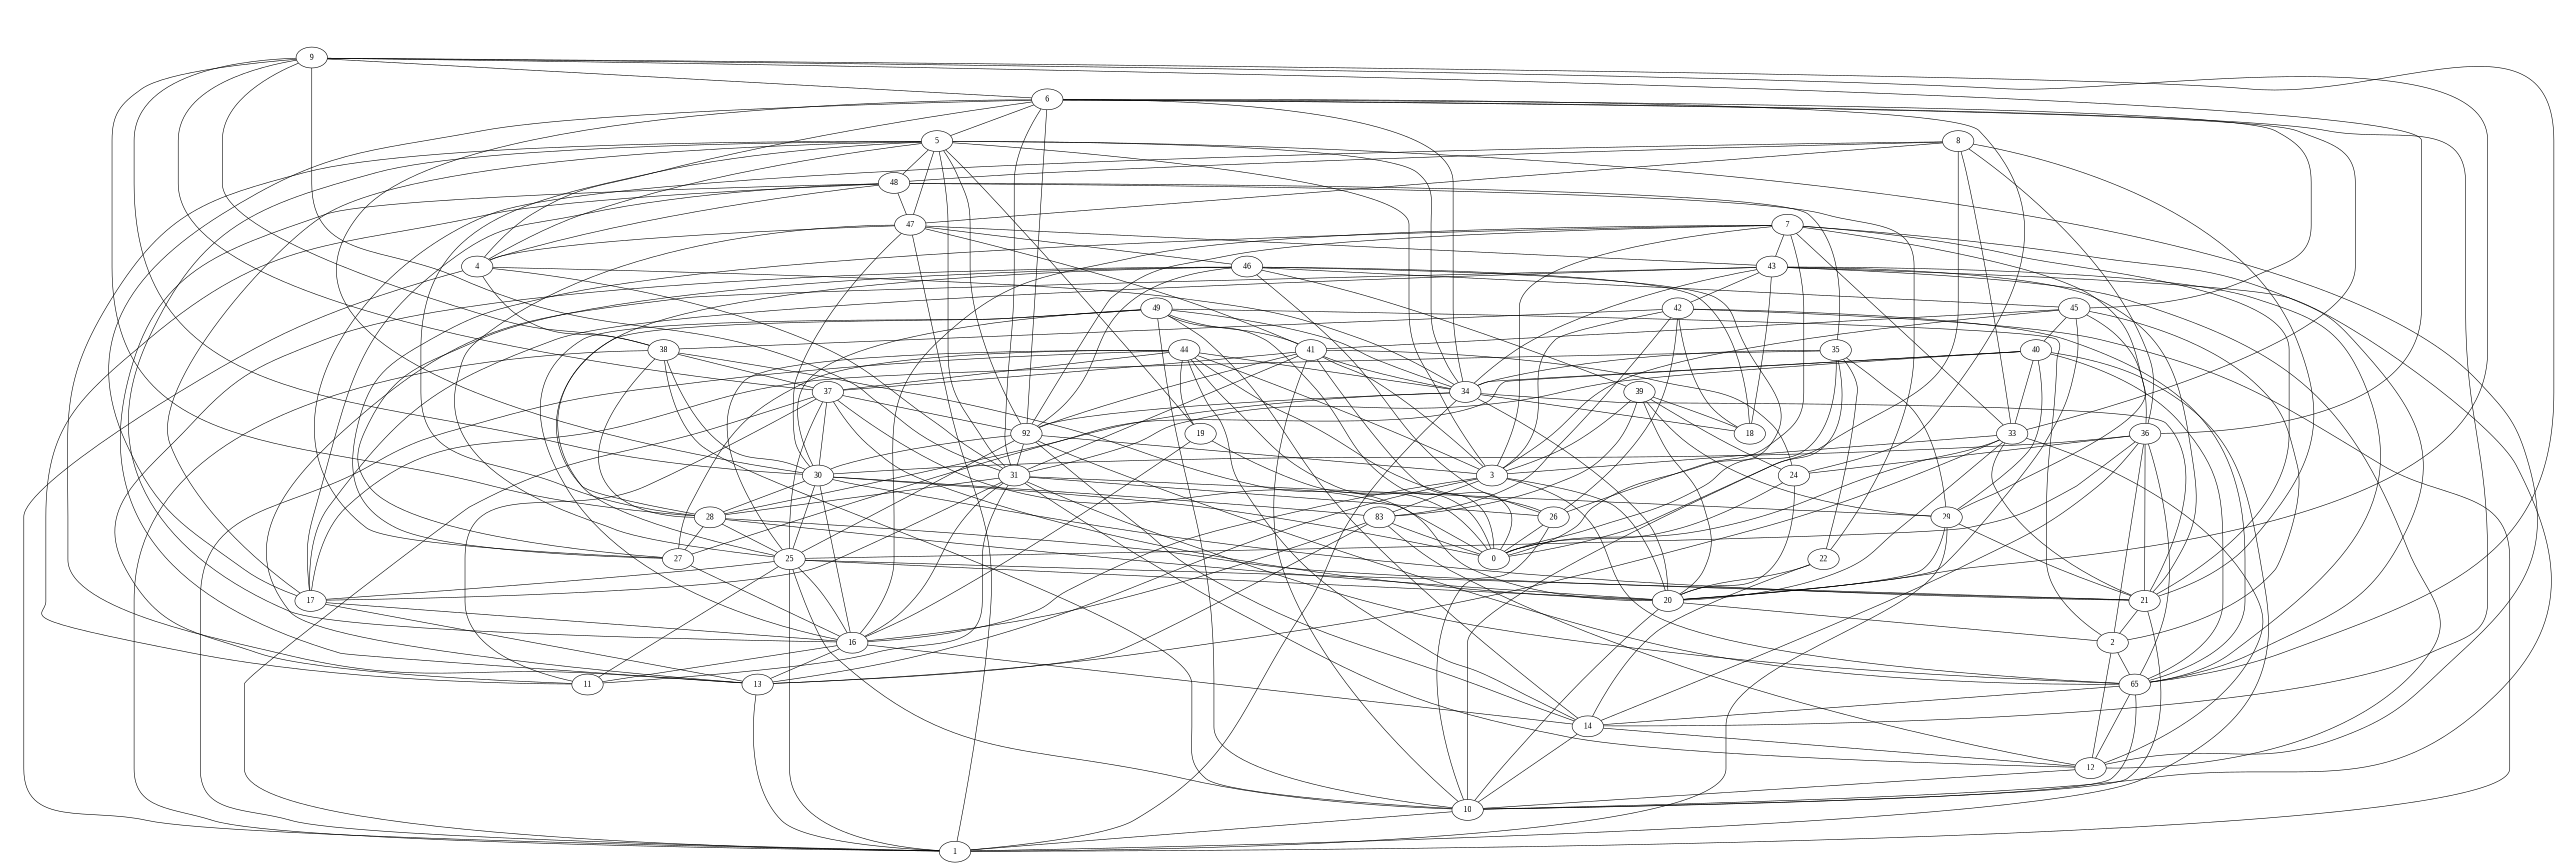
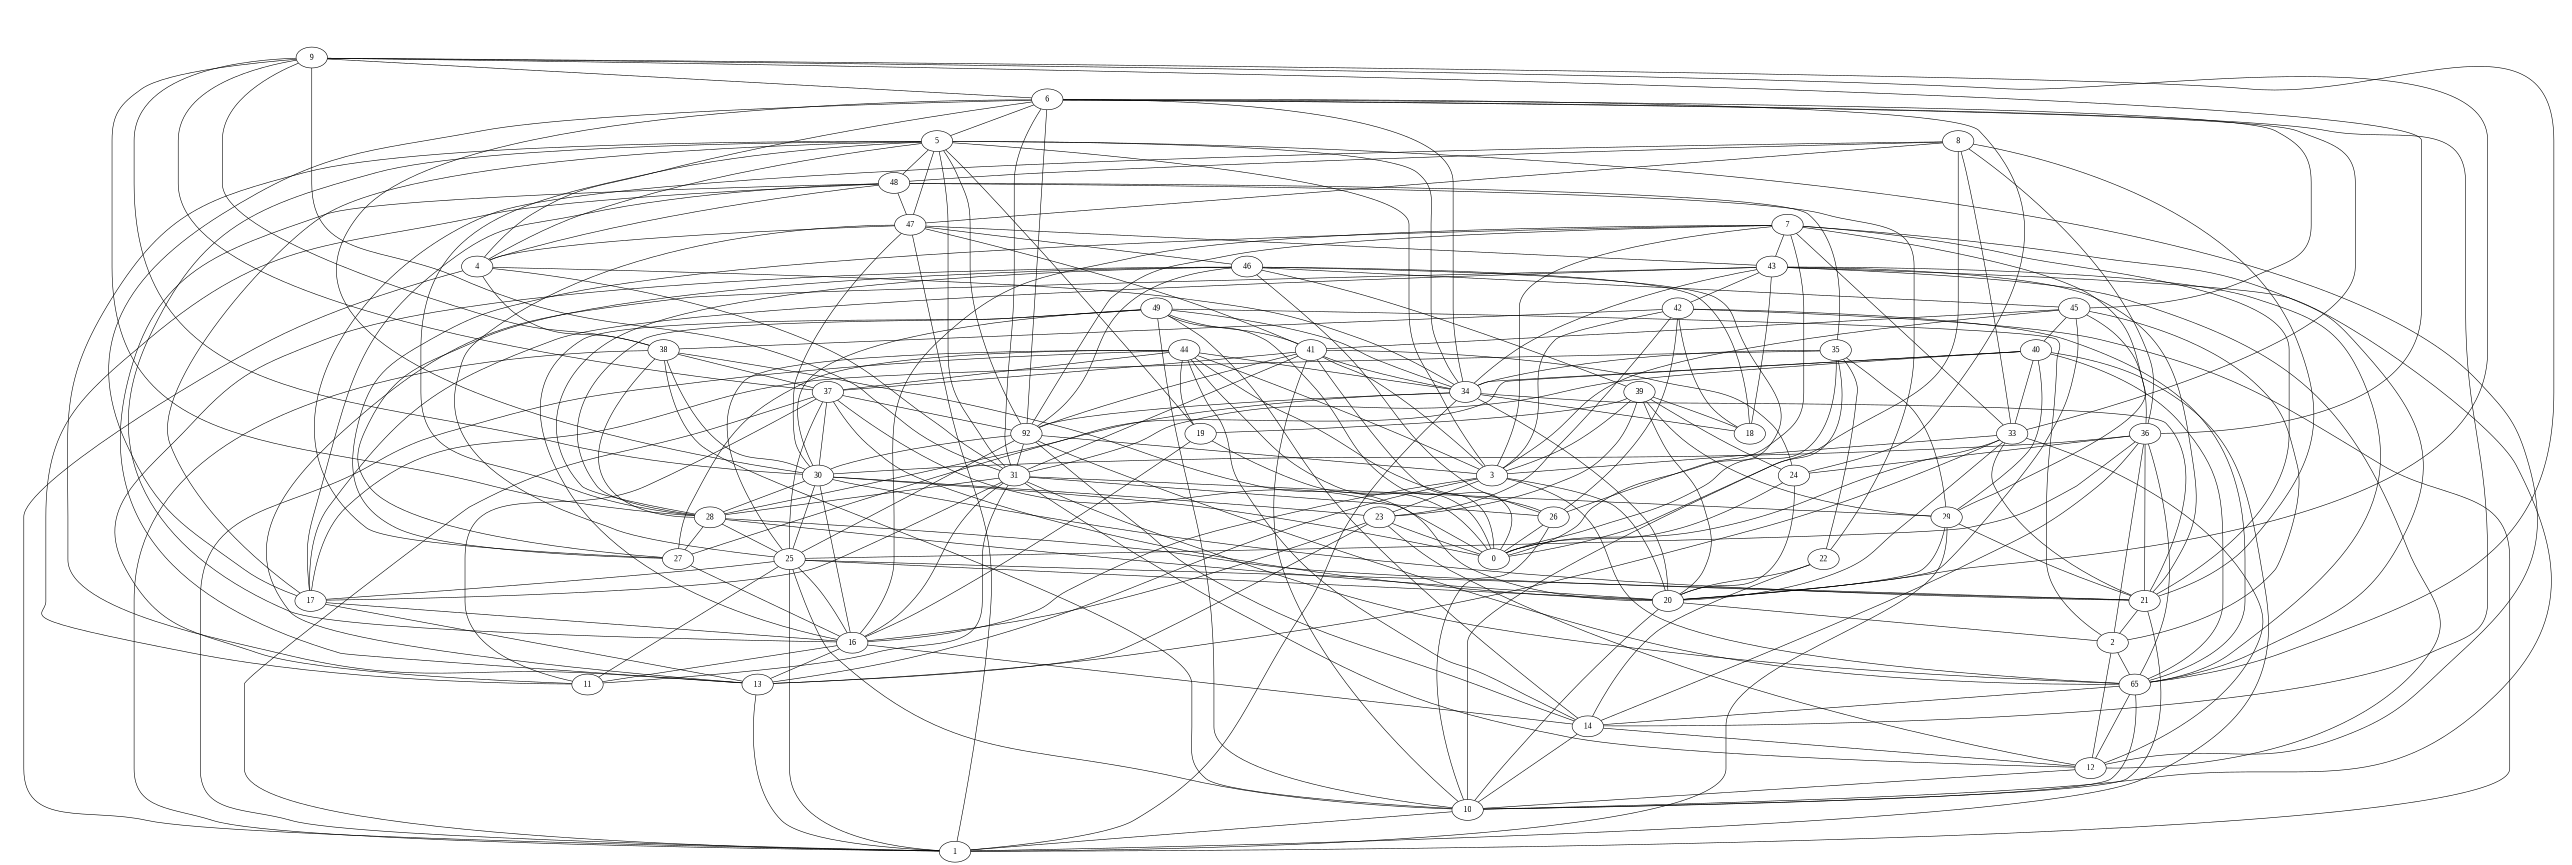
(641, 333) -> (732, 327)
none -> (1423, 423)
(1379, 517) -> (1379, 517)
